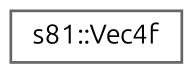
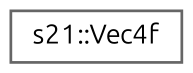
(96, 37) -> (96, 37)
